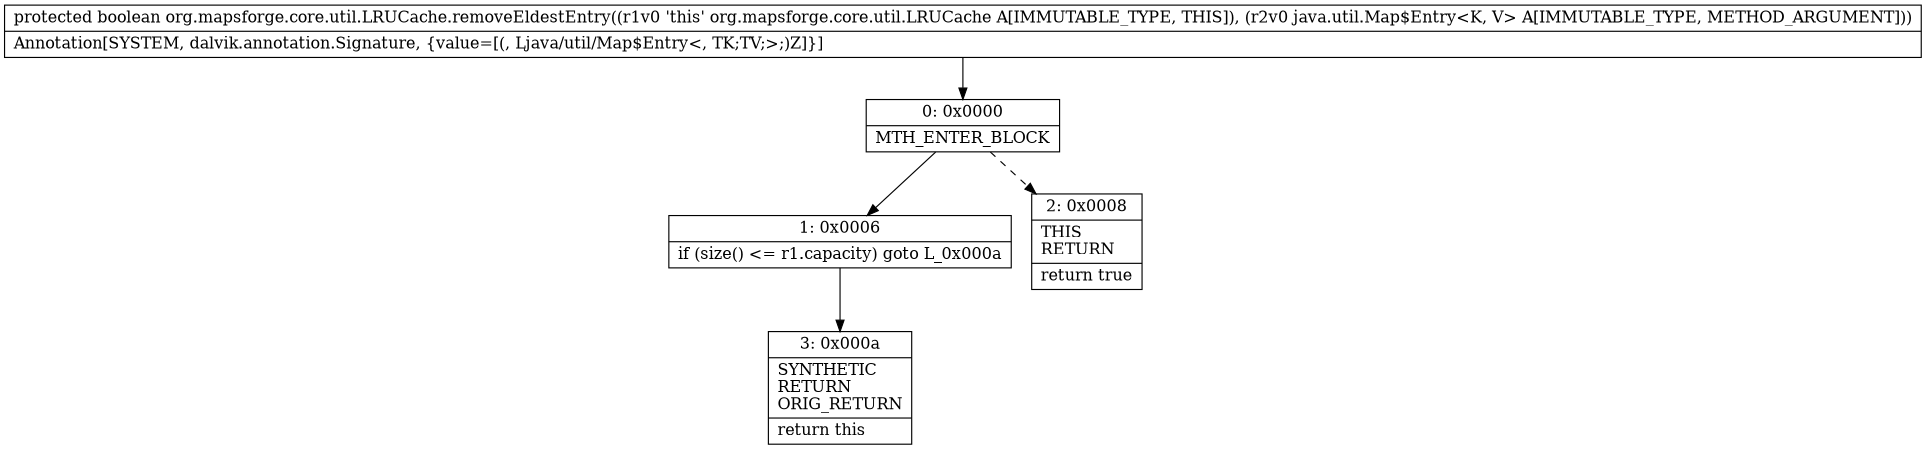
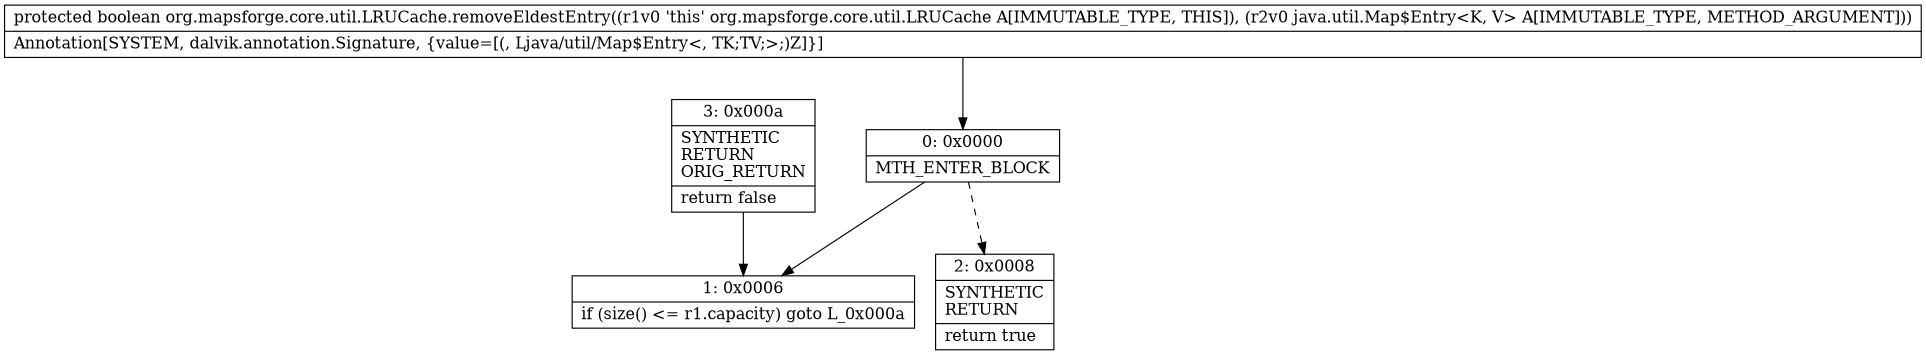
(1062, 233) -> (995, 293)
(840, 294) -> (743, 238)
(822, 431) -> (729, 198)
